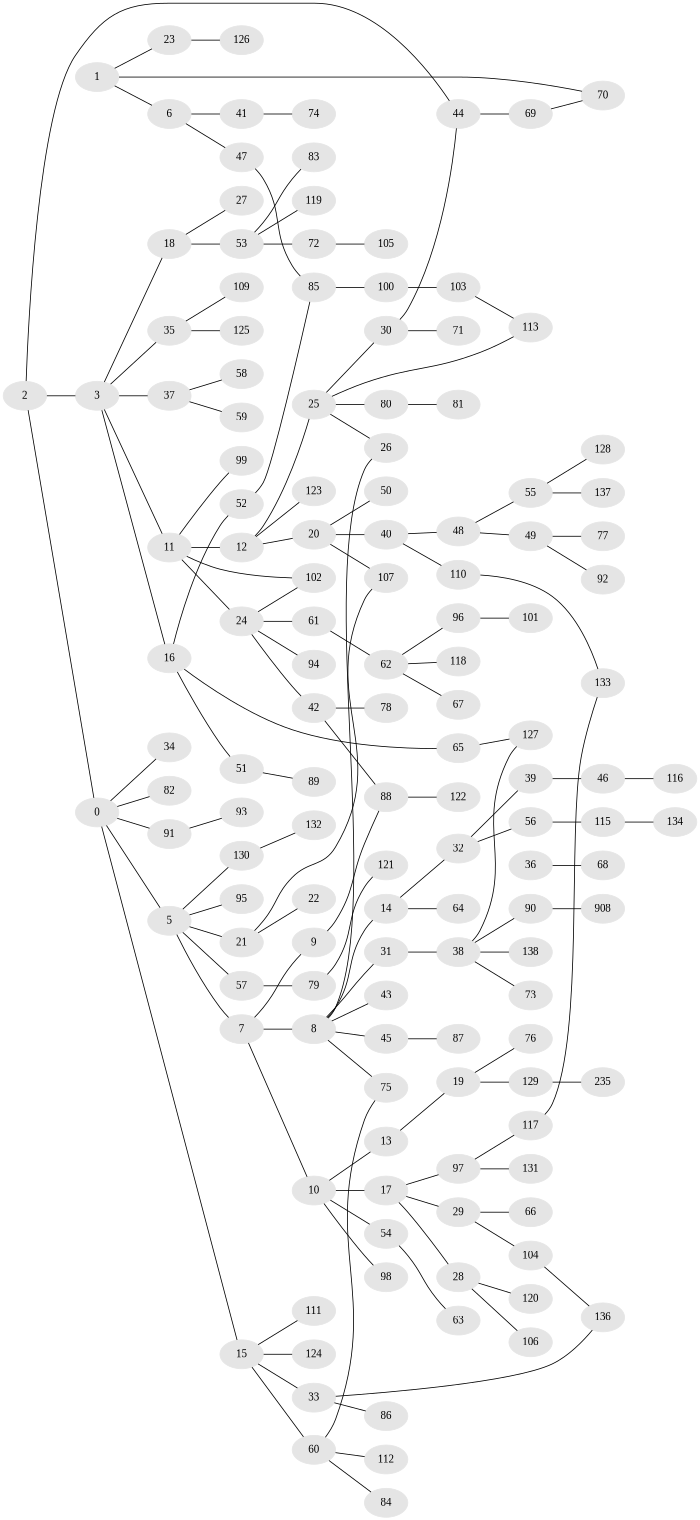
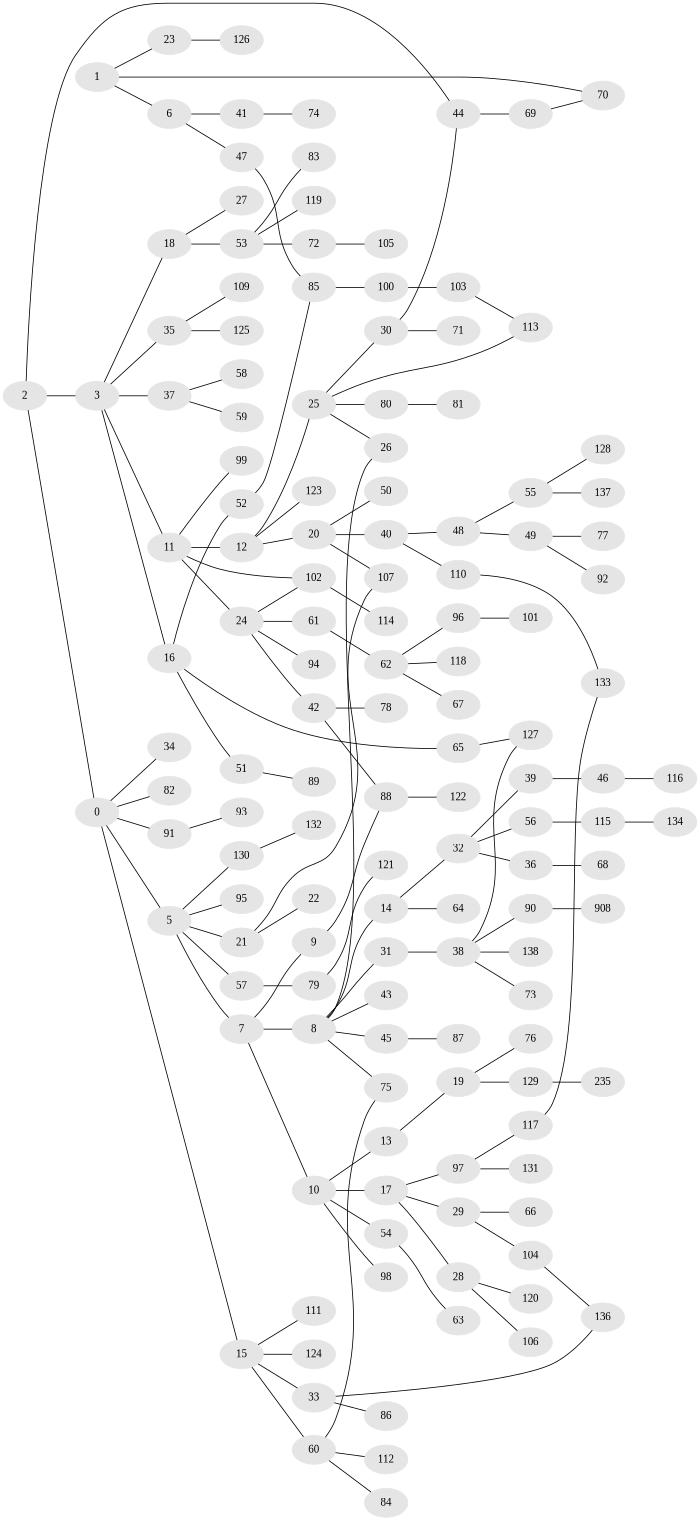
none -> (386, 621)
none -> (490, 856)
